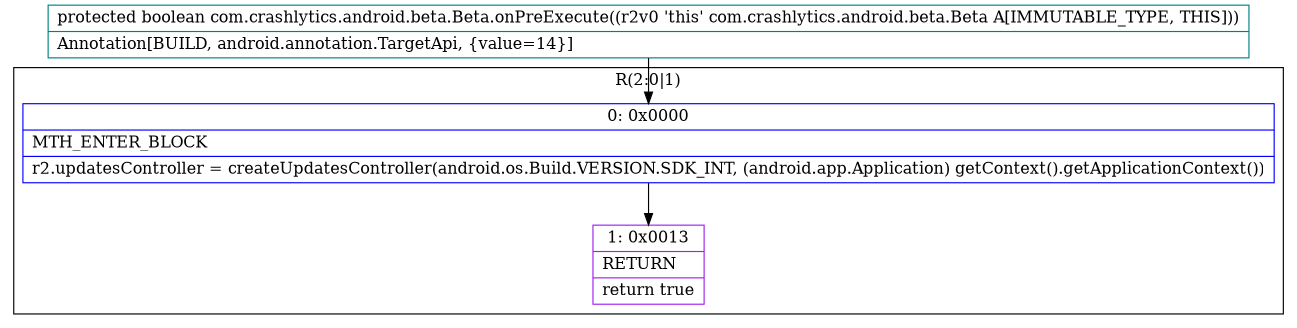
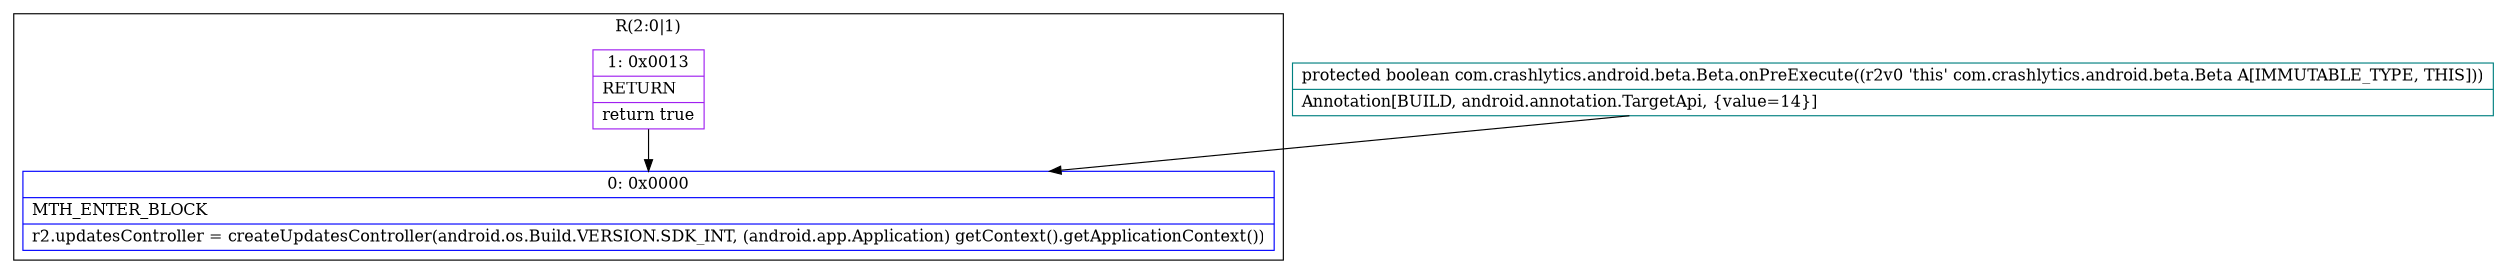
(649, 198) -> (649, 144)
